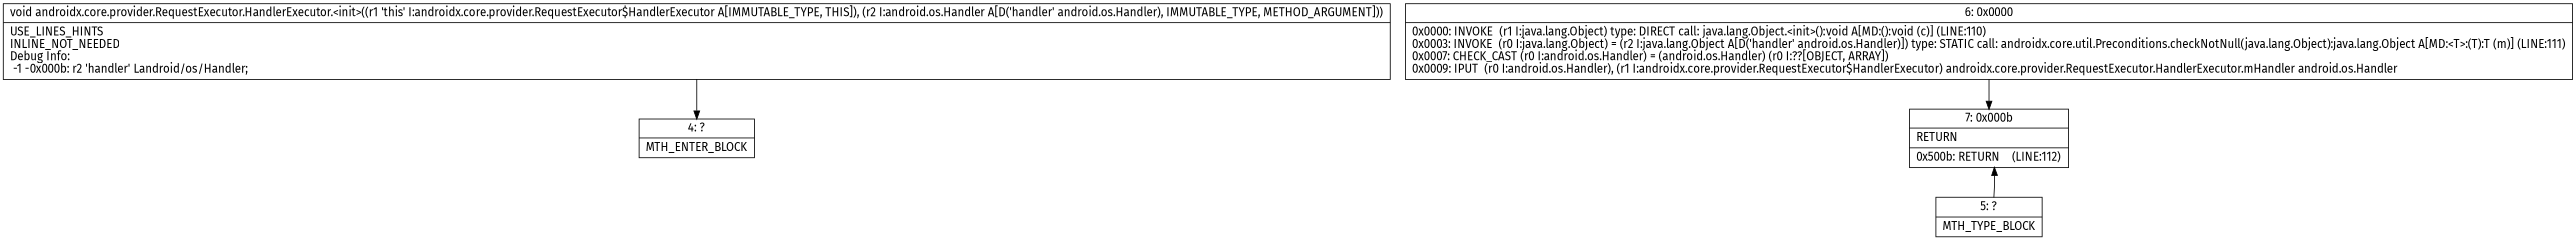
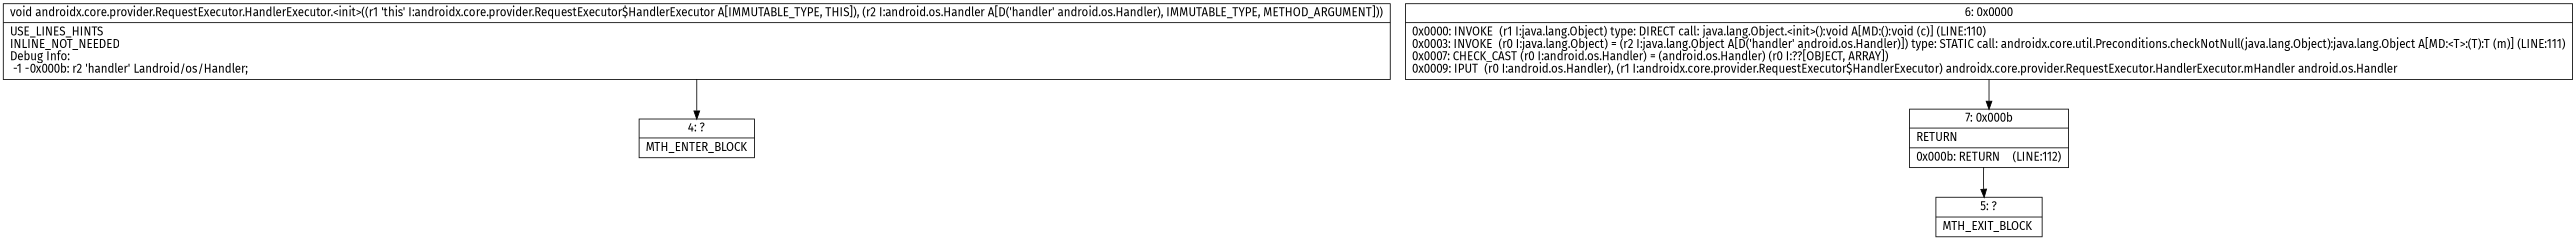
(1989, 157) -> (1989, 157)
(1994, 187) -> (1983, 178)
(1989, 226) -> (1987, 226)
